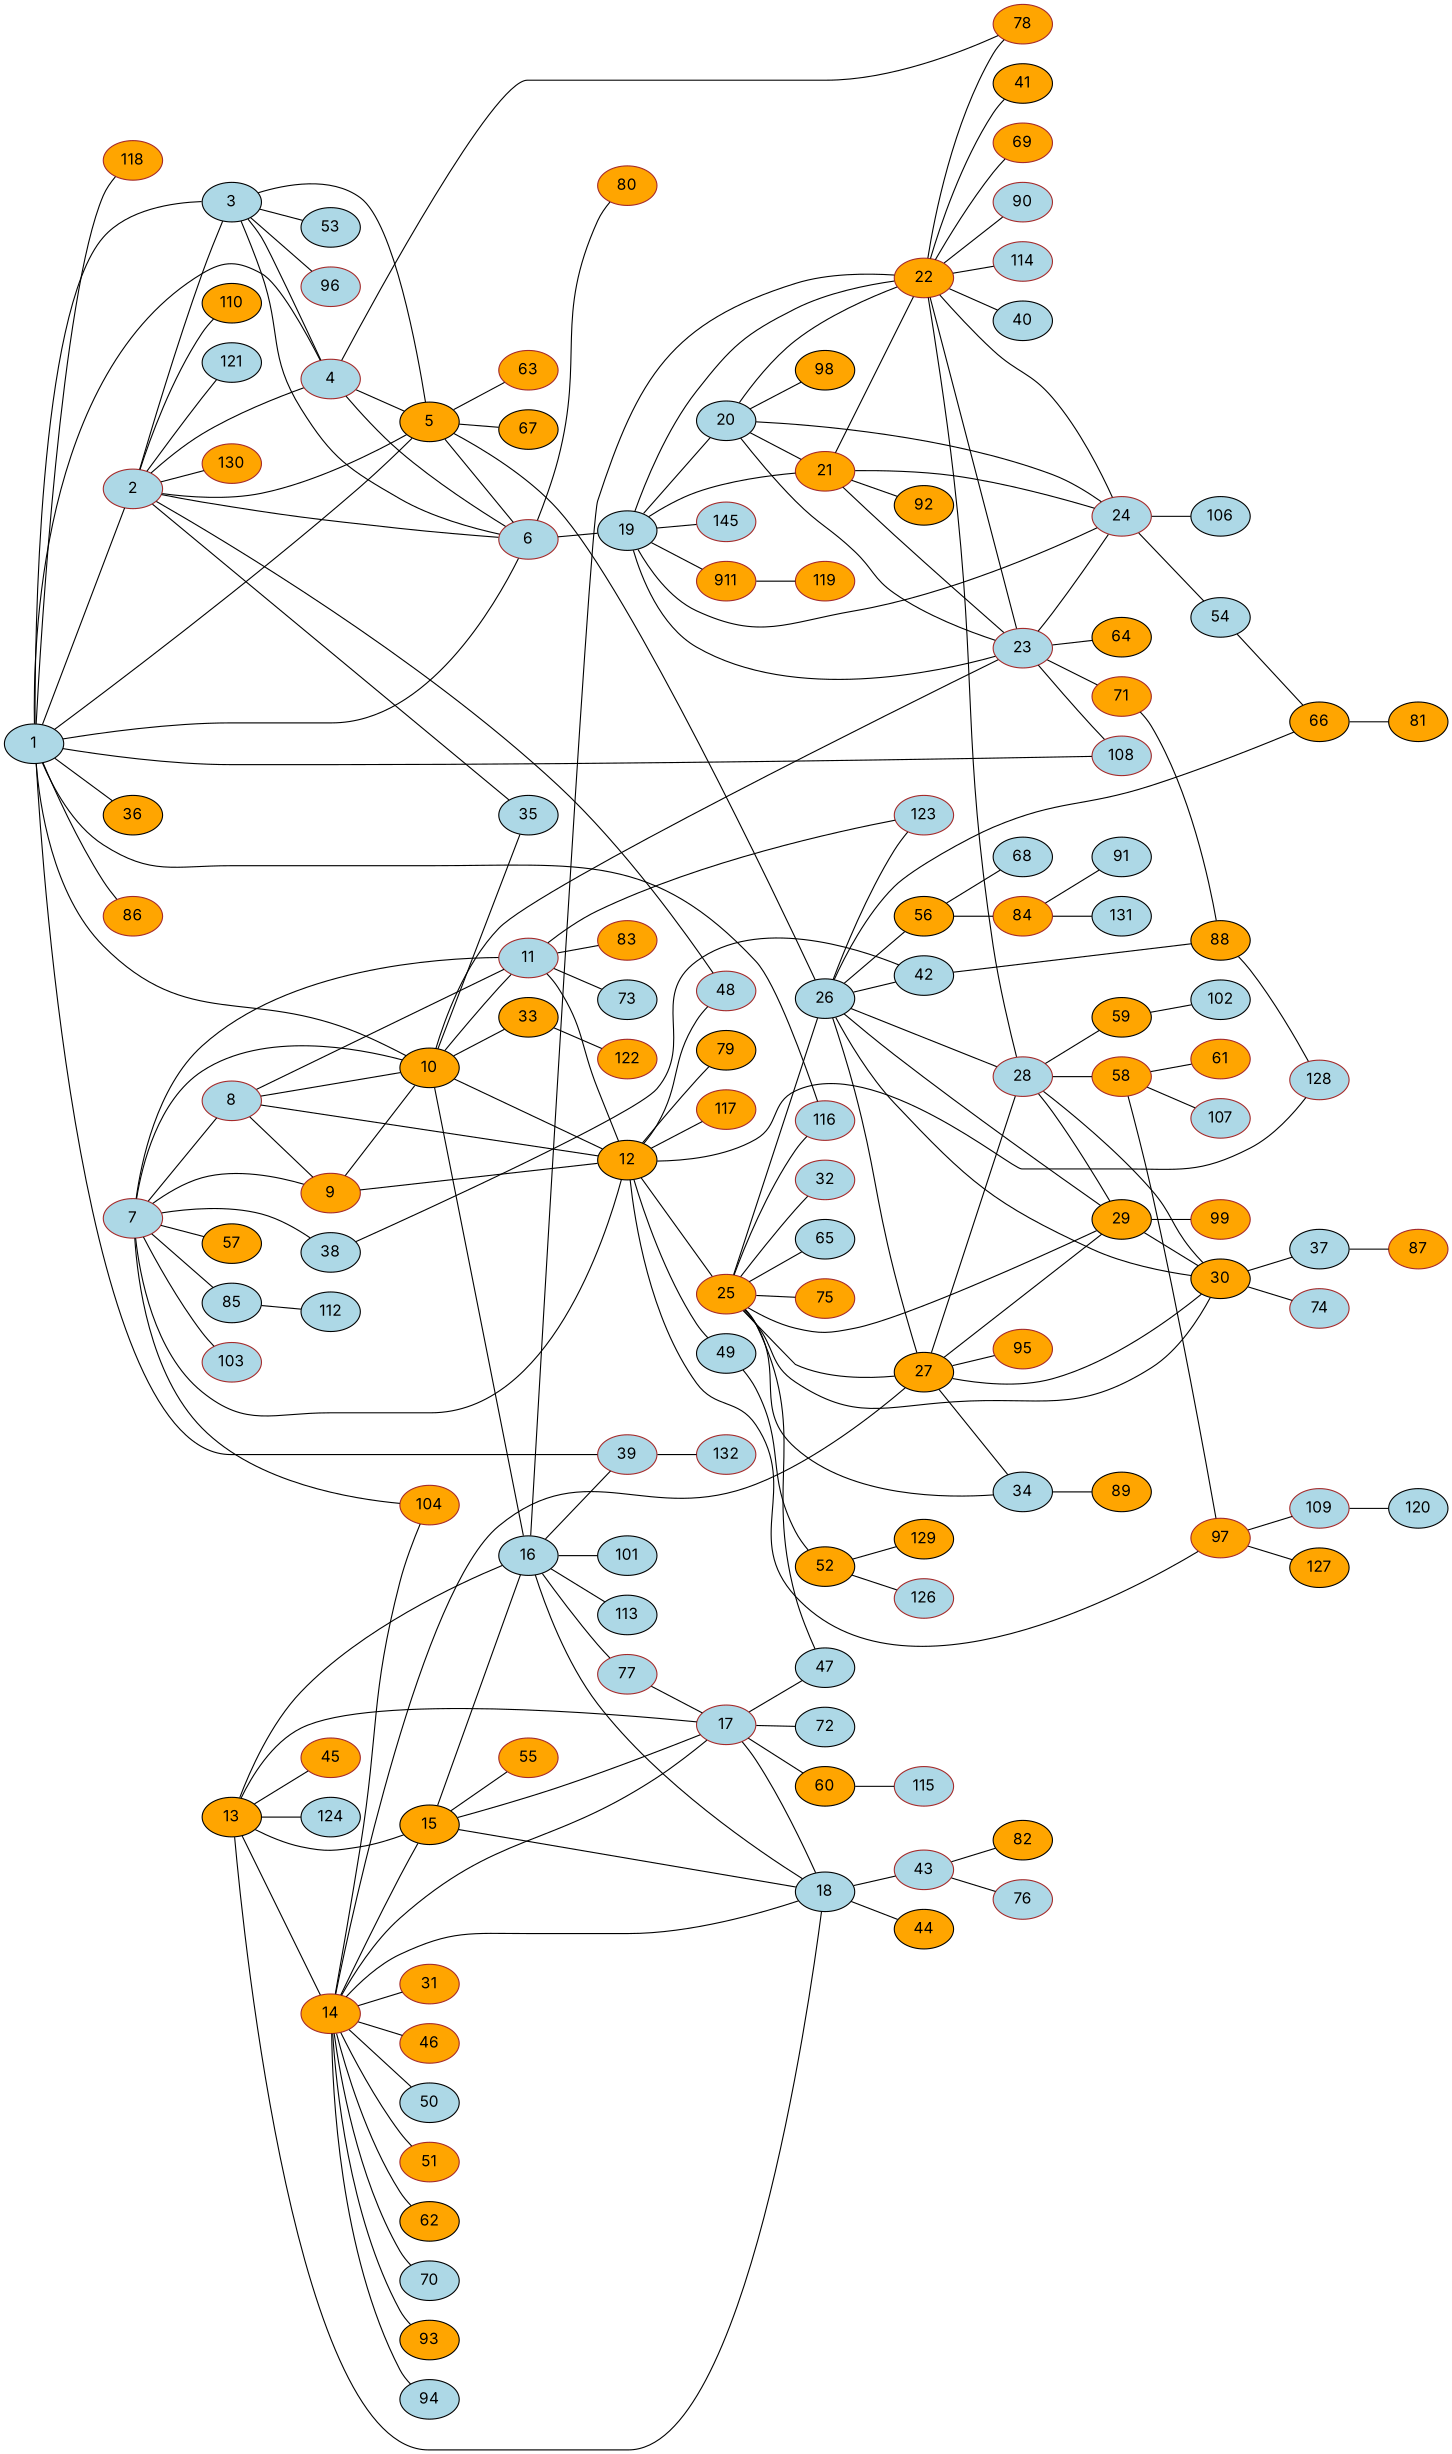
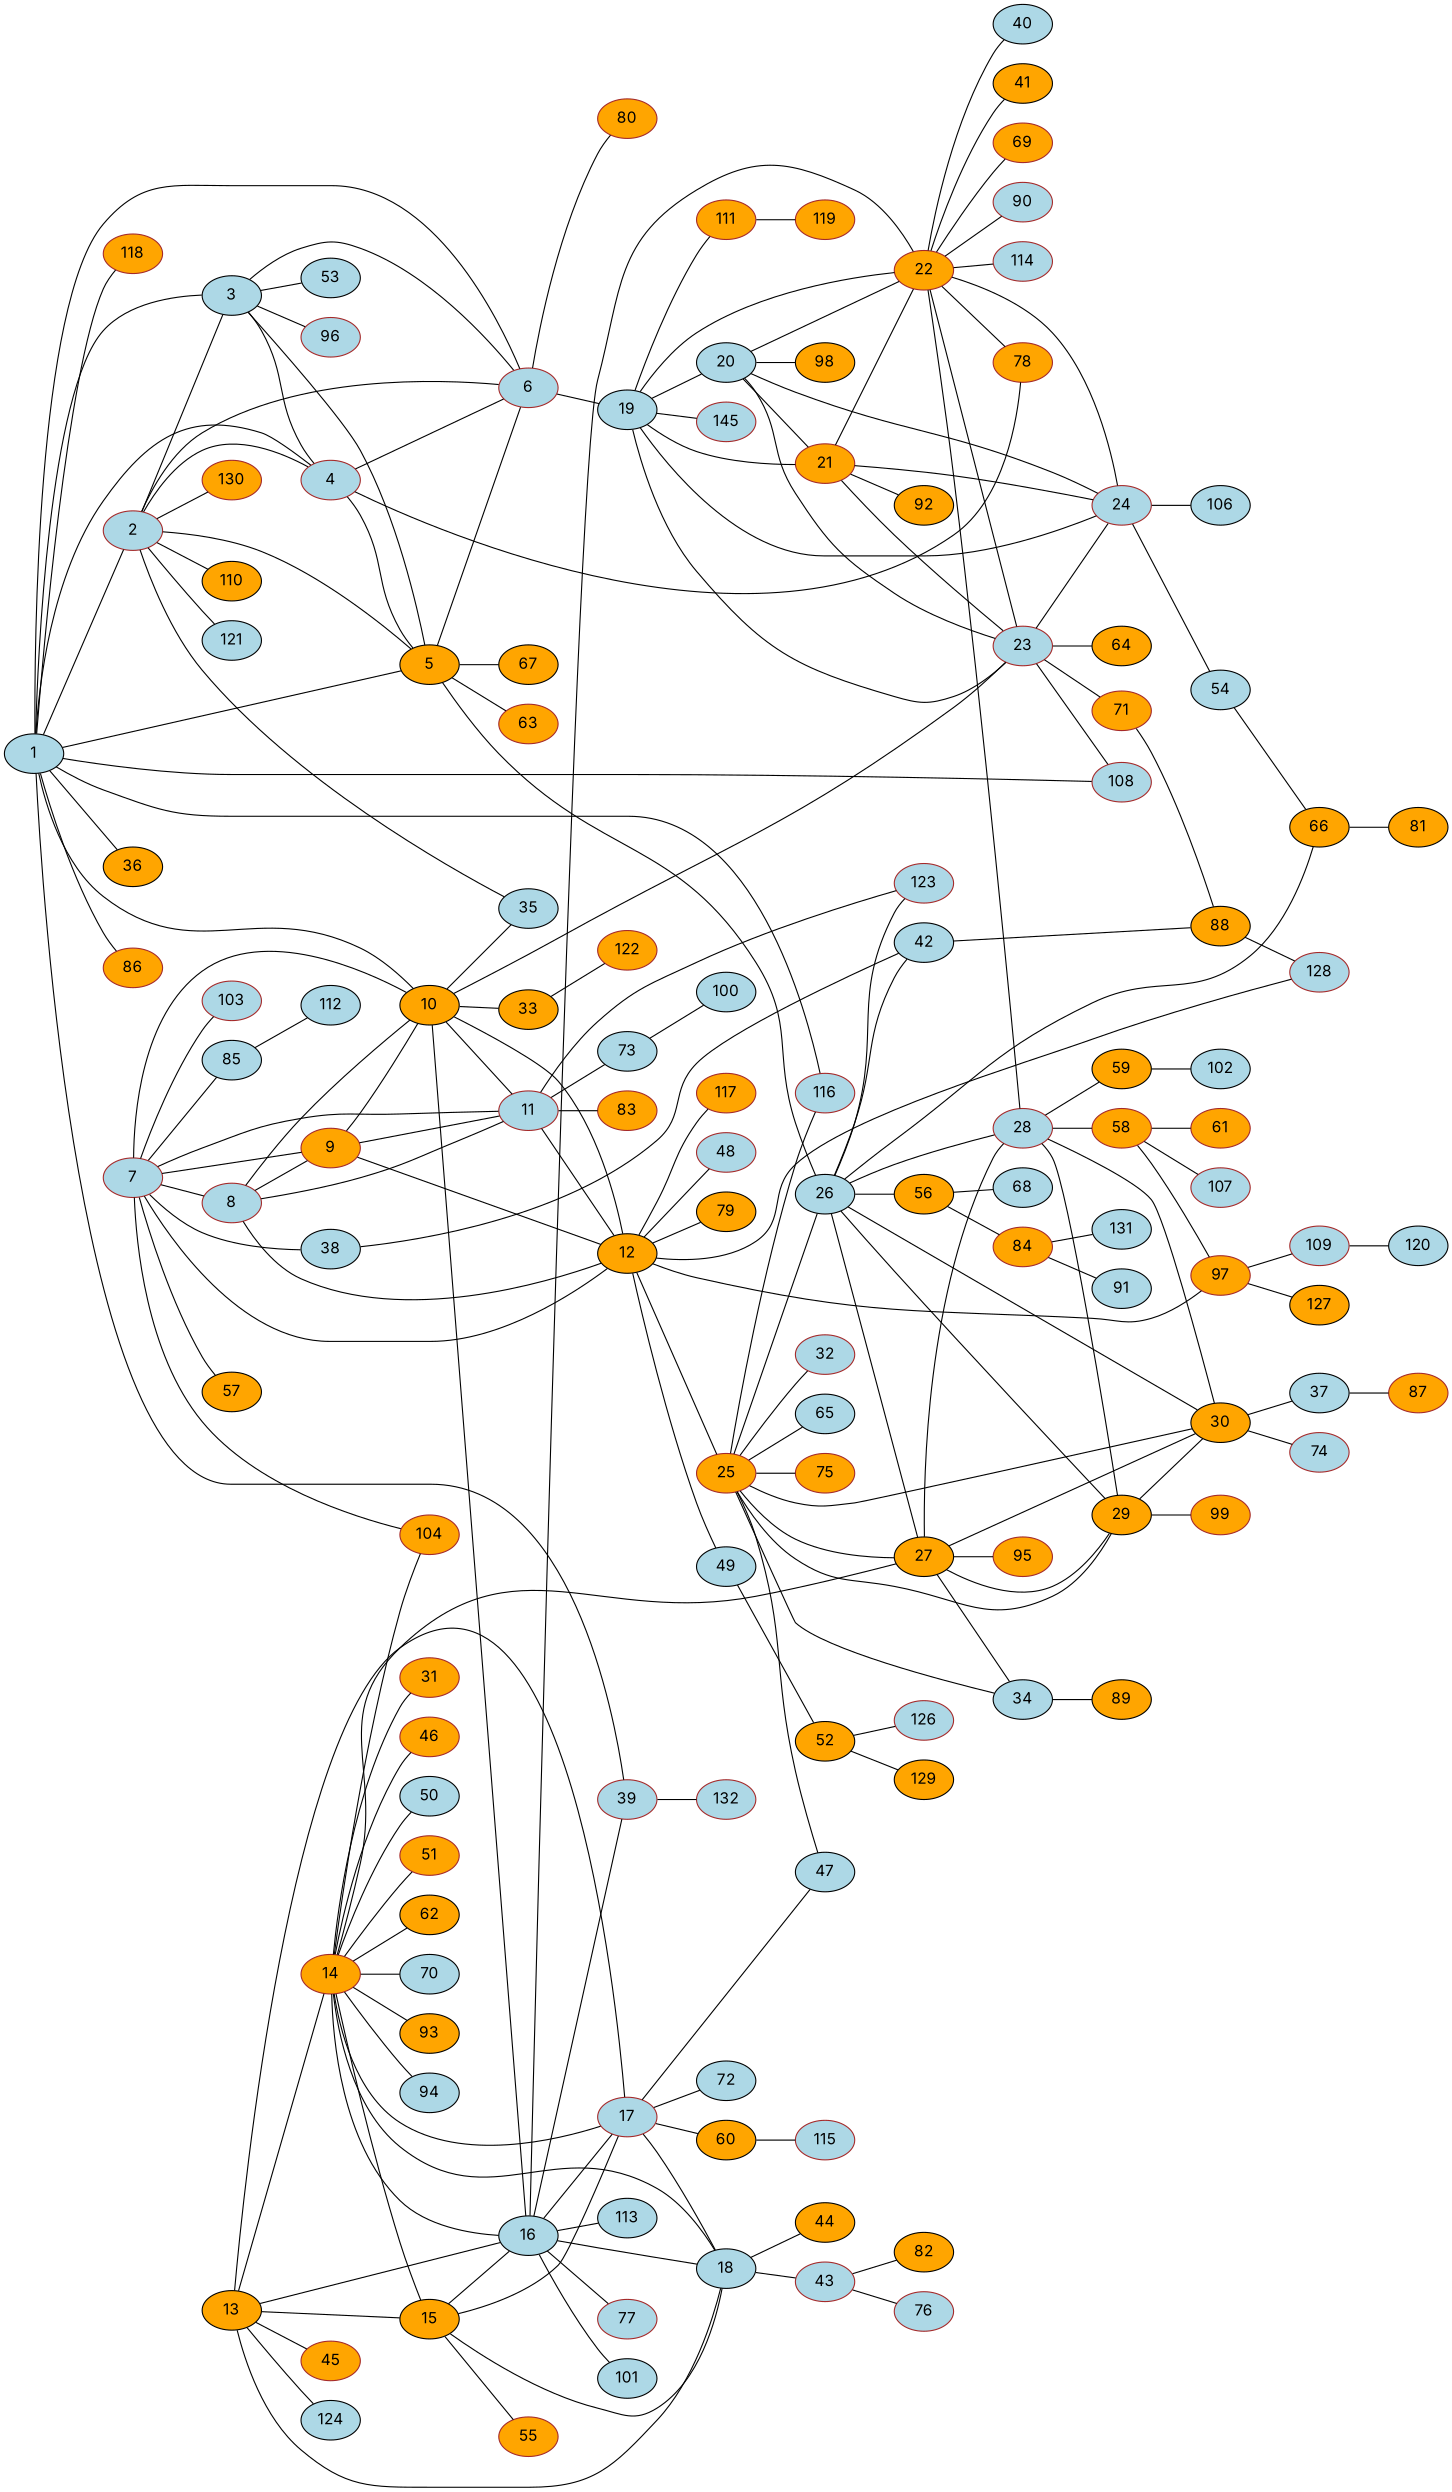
(726, 581) -> (726, 220)
(463, 705) -> none
none -> (726, 992)
none -> (429, 1129)
(677, 1700) -> (578, 2176)
none -> (367, 2154)
